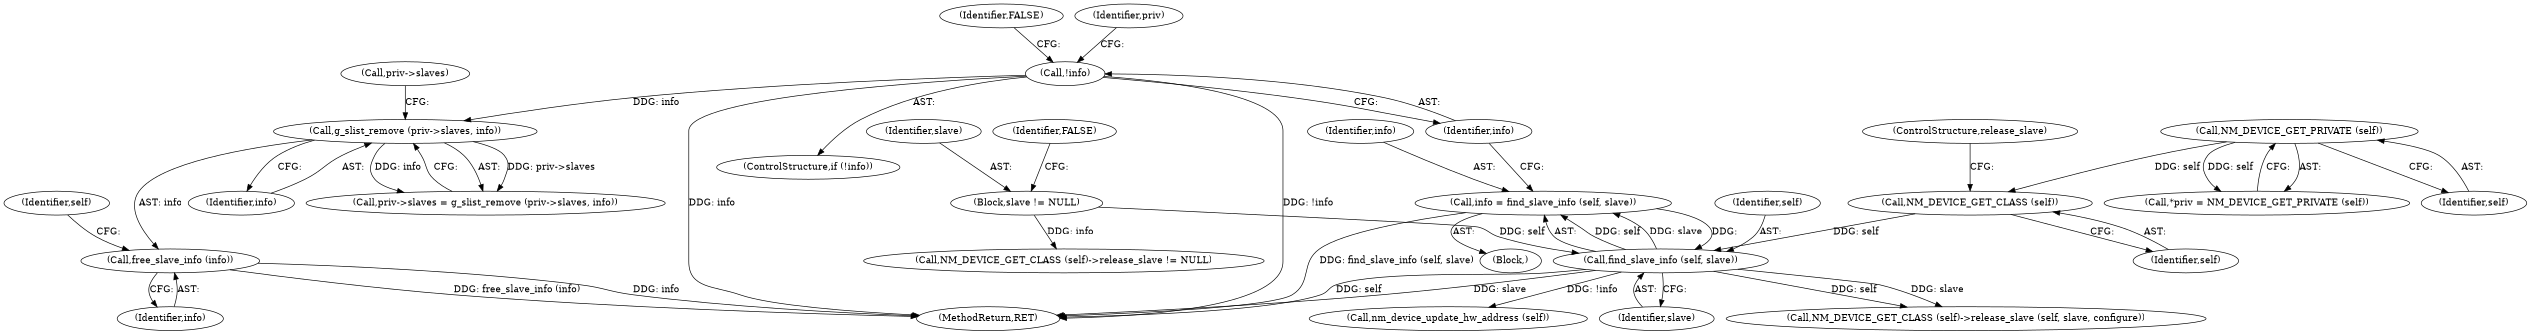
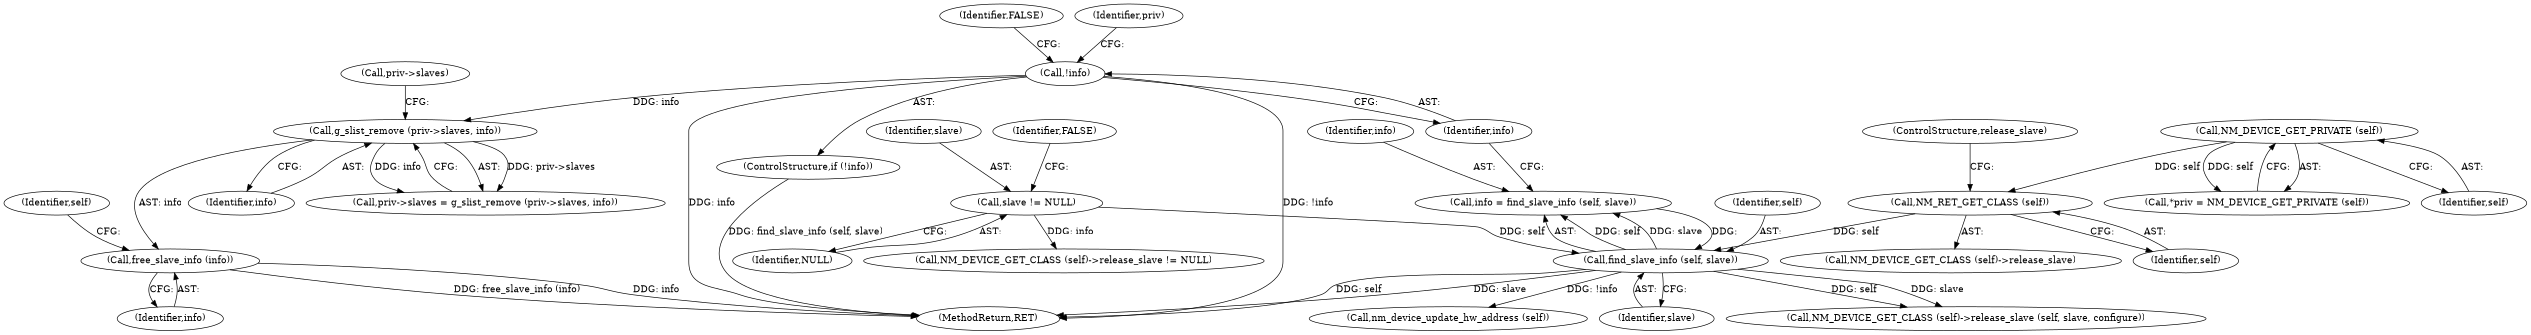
(1027, 203) -> (1027, 203)
(1970, 203) -> (1970, 203)
none -> (792, 261)
(1511, 261) -> none
none -> (1951, 261)
(1282, 299) -> (755, 290)
